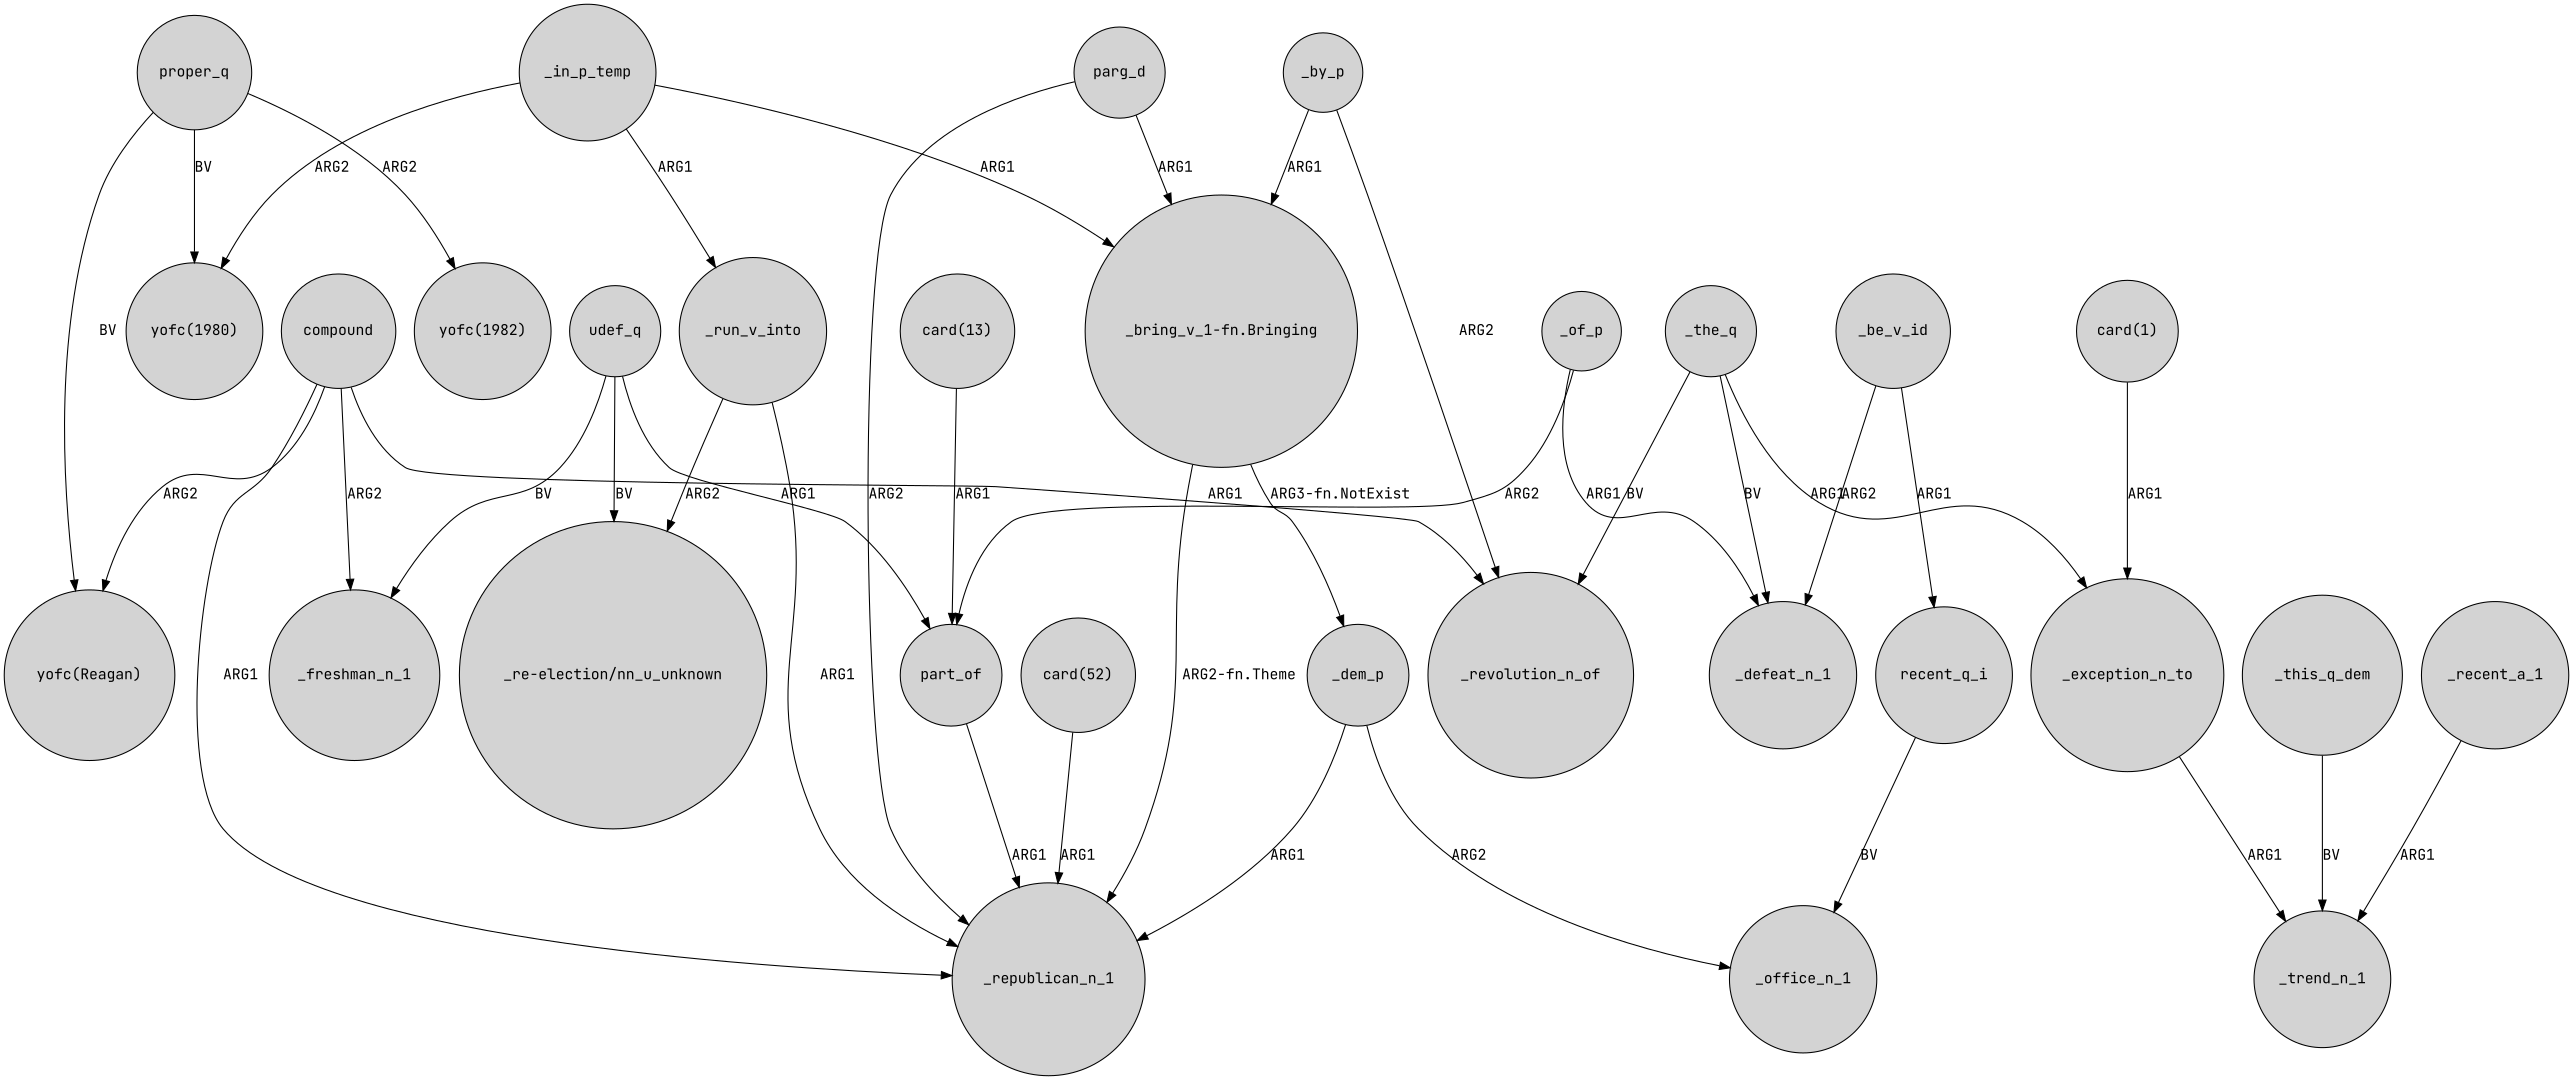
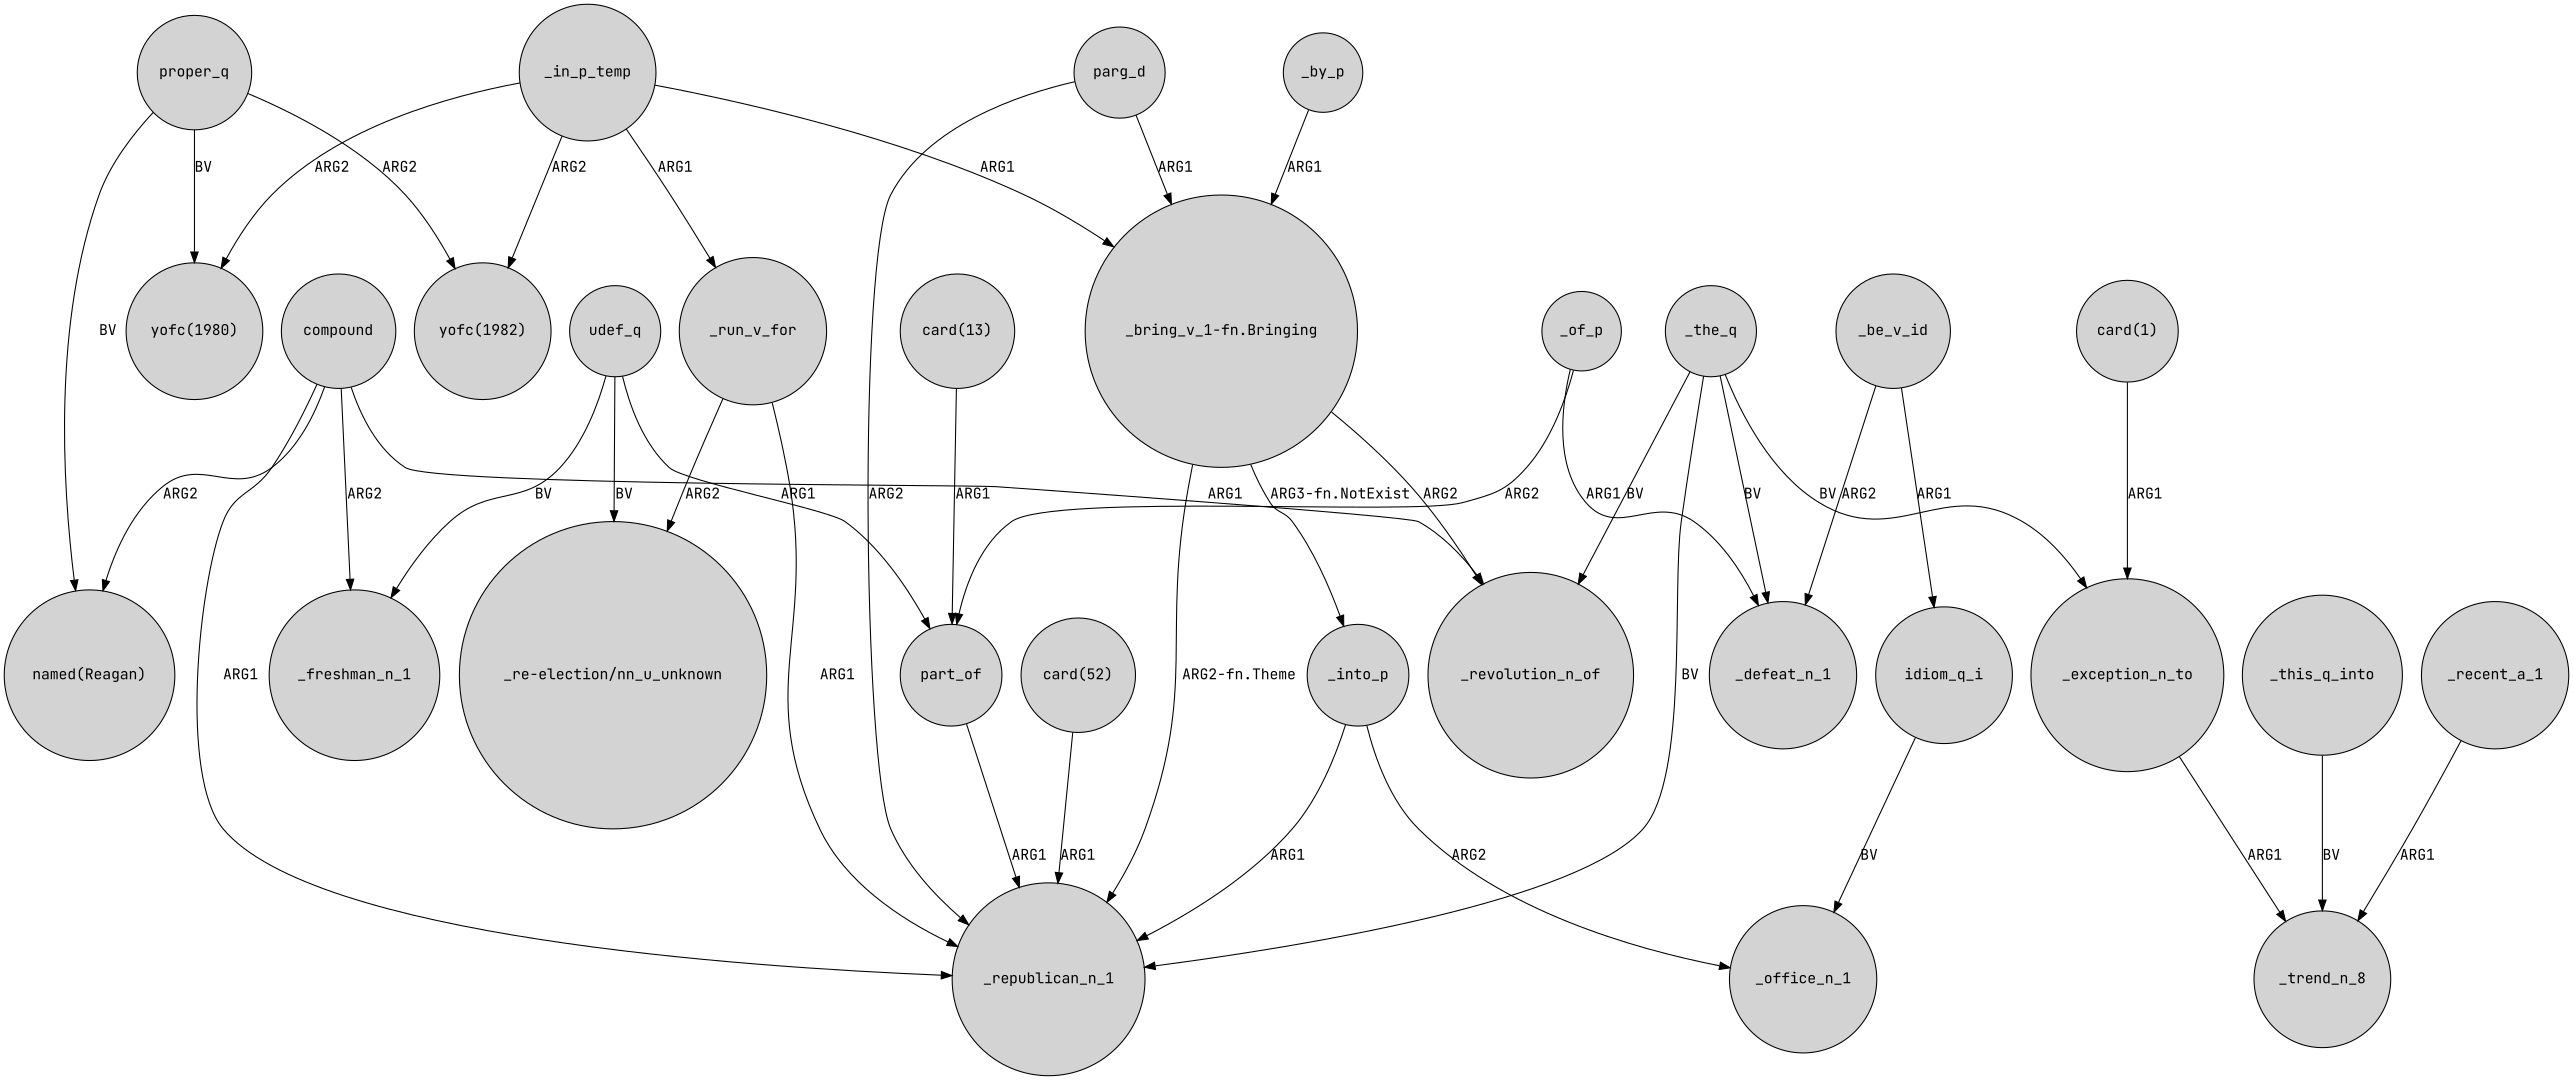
none -> (537, 197)
(753, 331) -> (753, 331)
(1418, 338) -> (1411, 487)
(1828, 495) -> (1828, 495)
(90, 675) -> (90, 675)
(1358, 675) -> (1358, 675)
(1944, 675) -> (1944, 675)
(2322, 675) -> (2322, 675)
none -> (1623, 845)
(2322, 979) -> (2322, 979)
